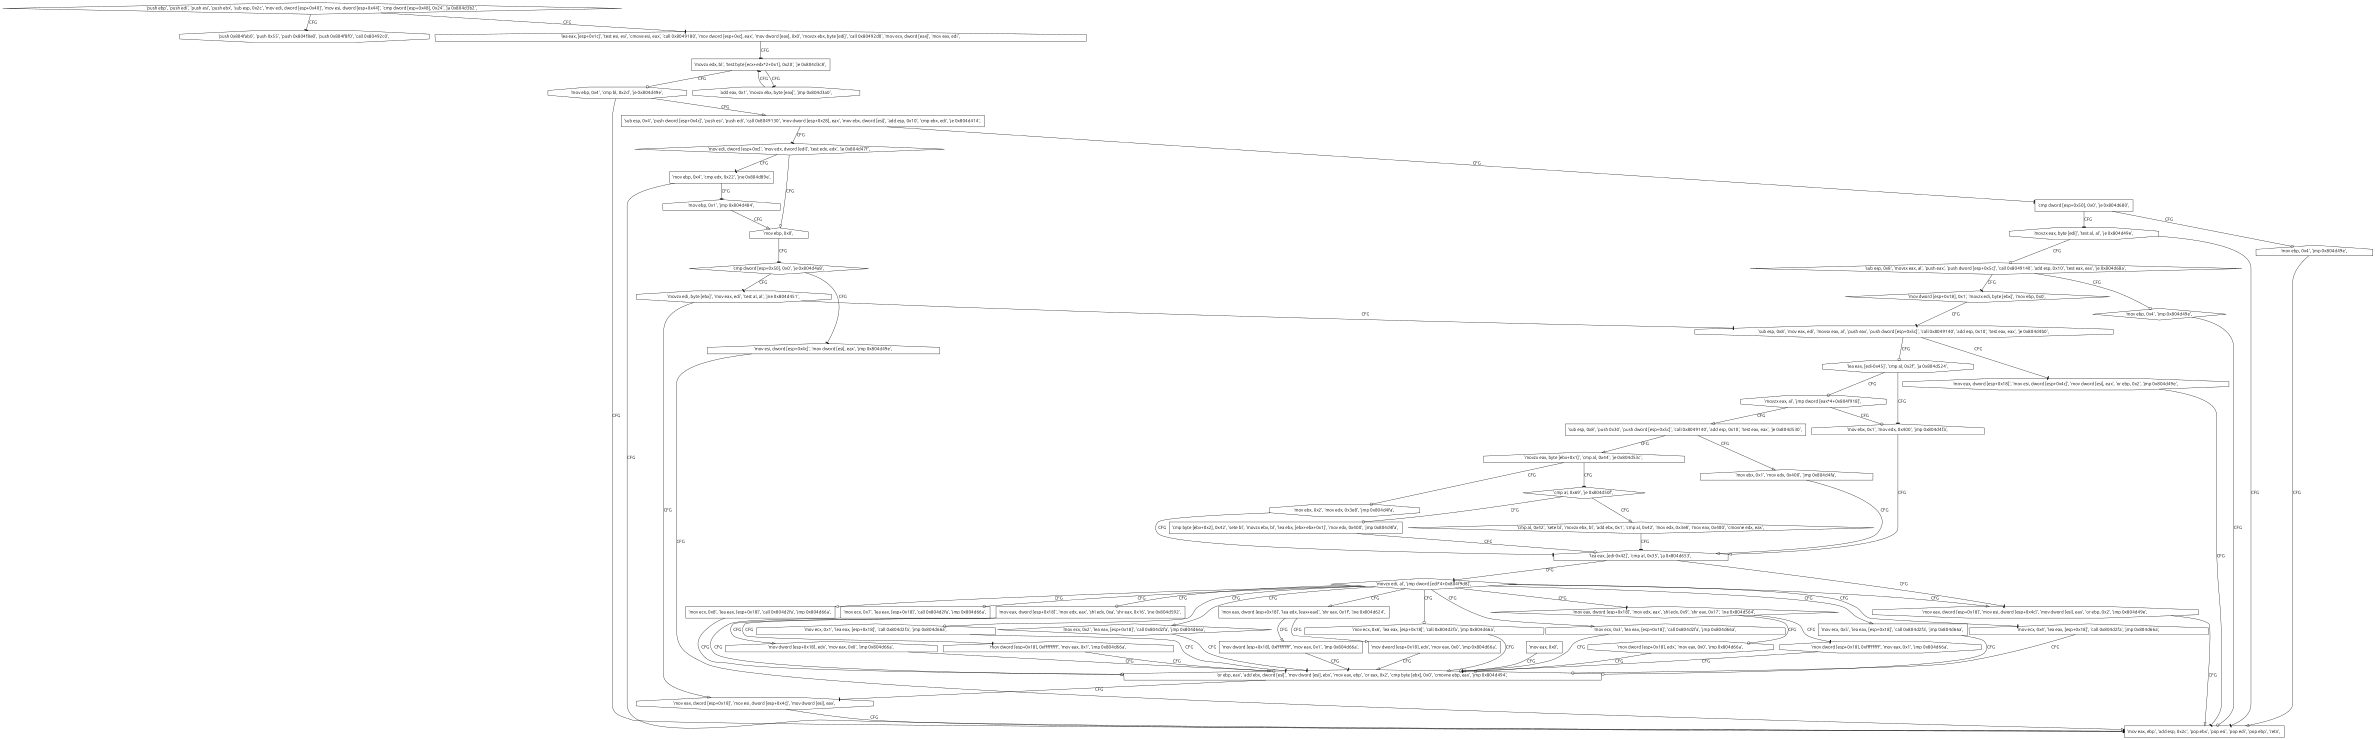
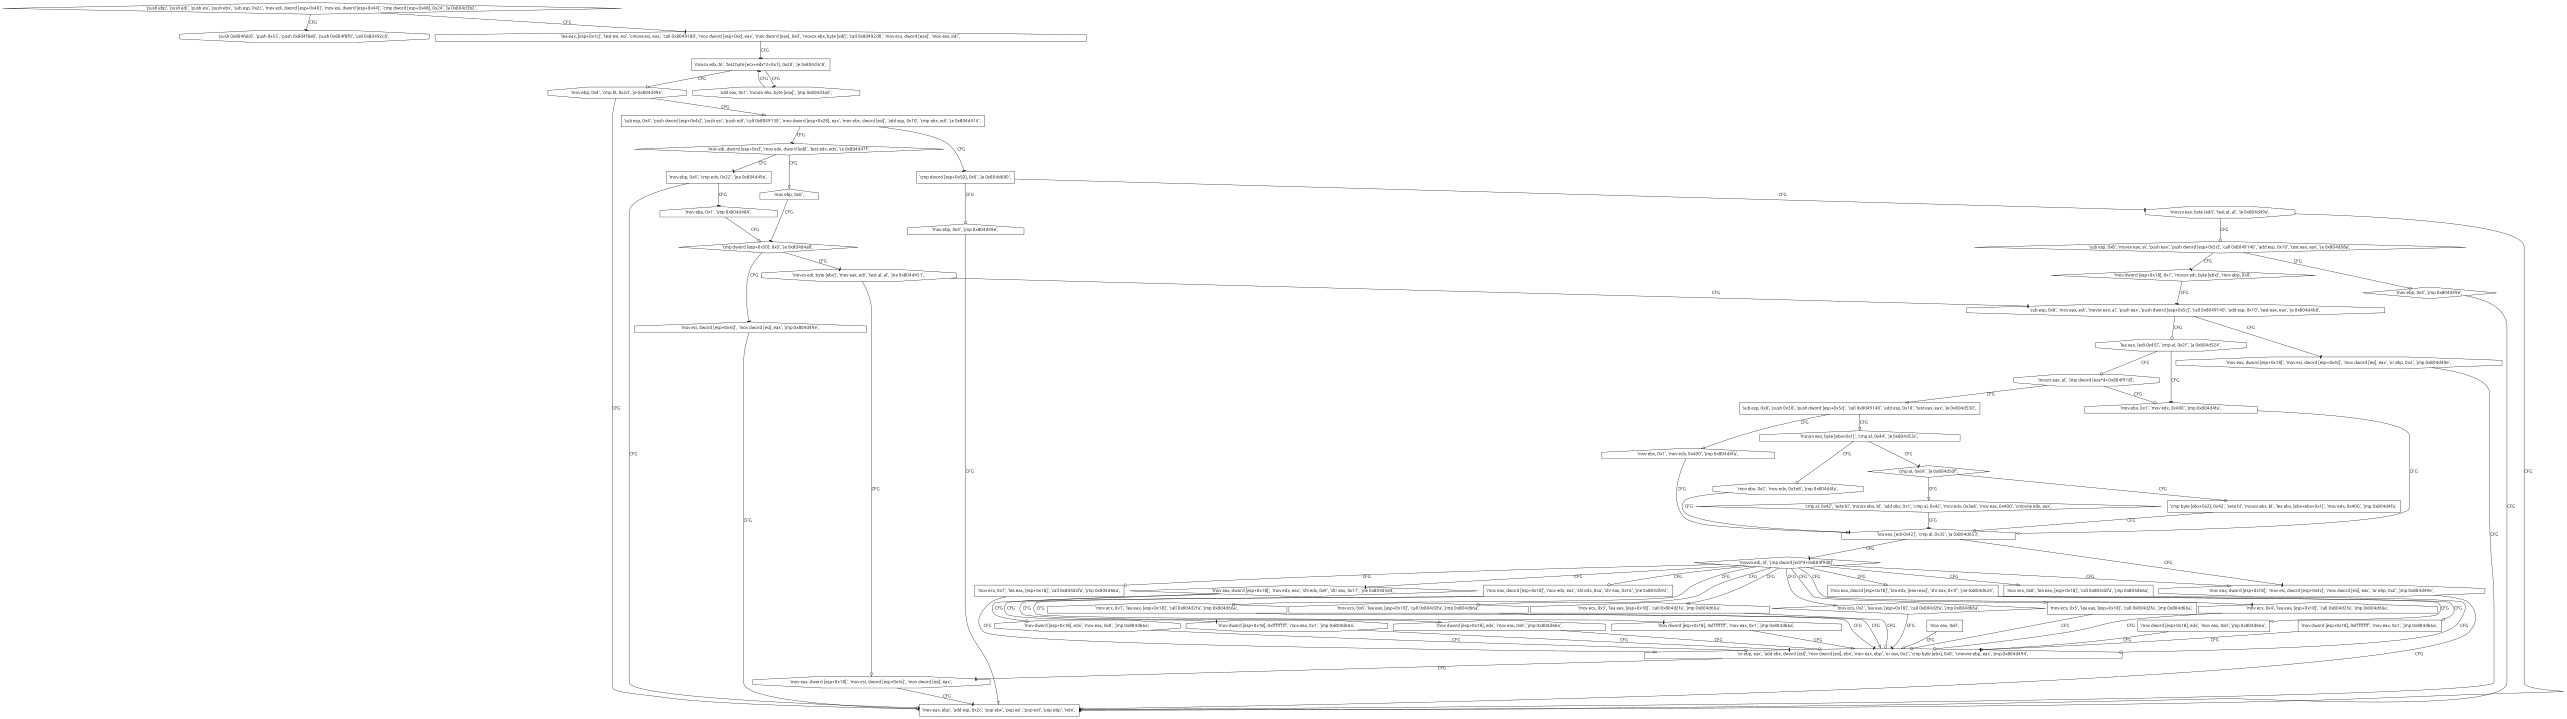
(722, 177) -> (719, 177)
(749, 219) -> (742, 228)
